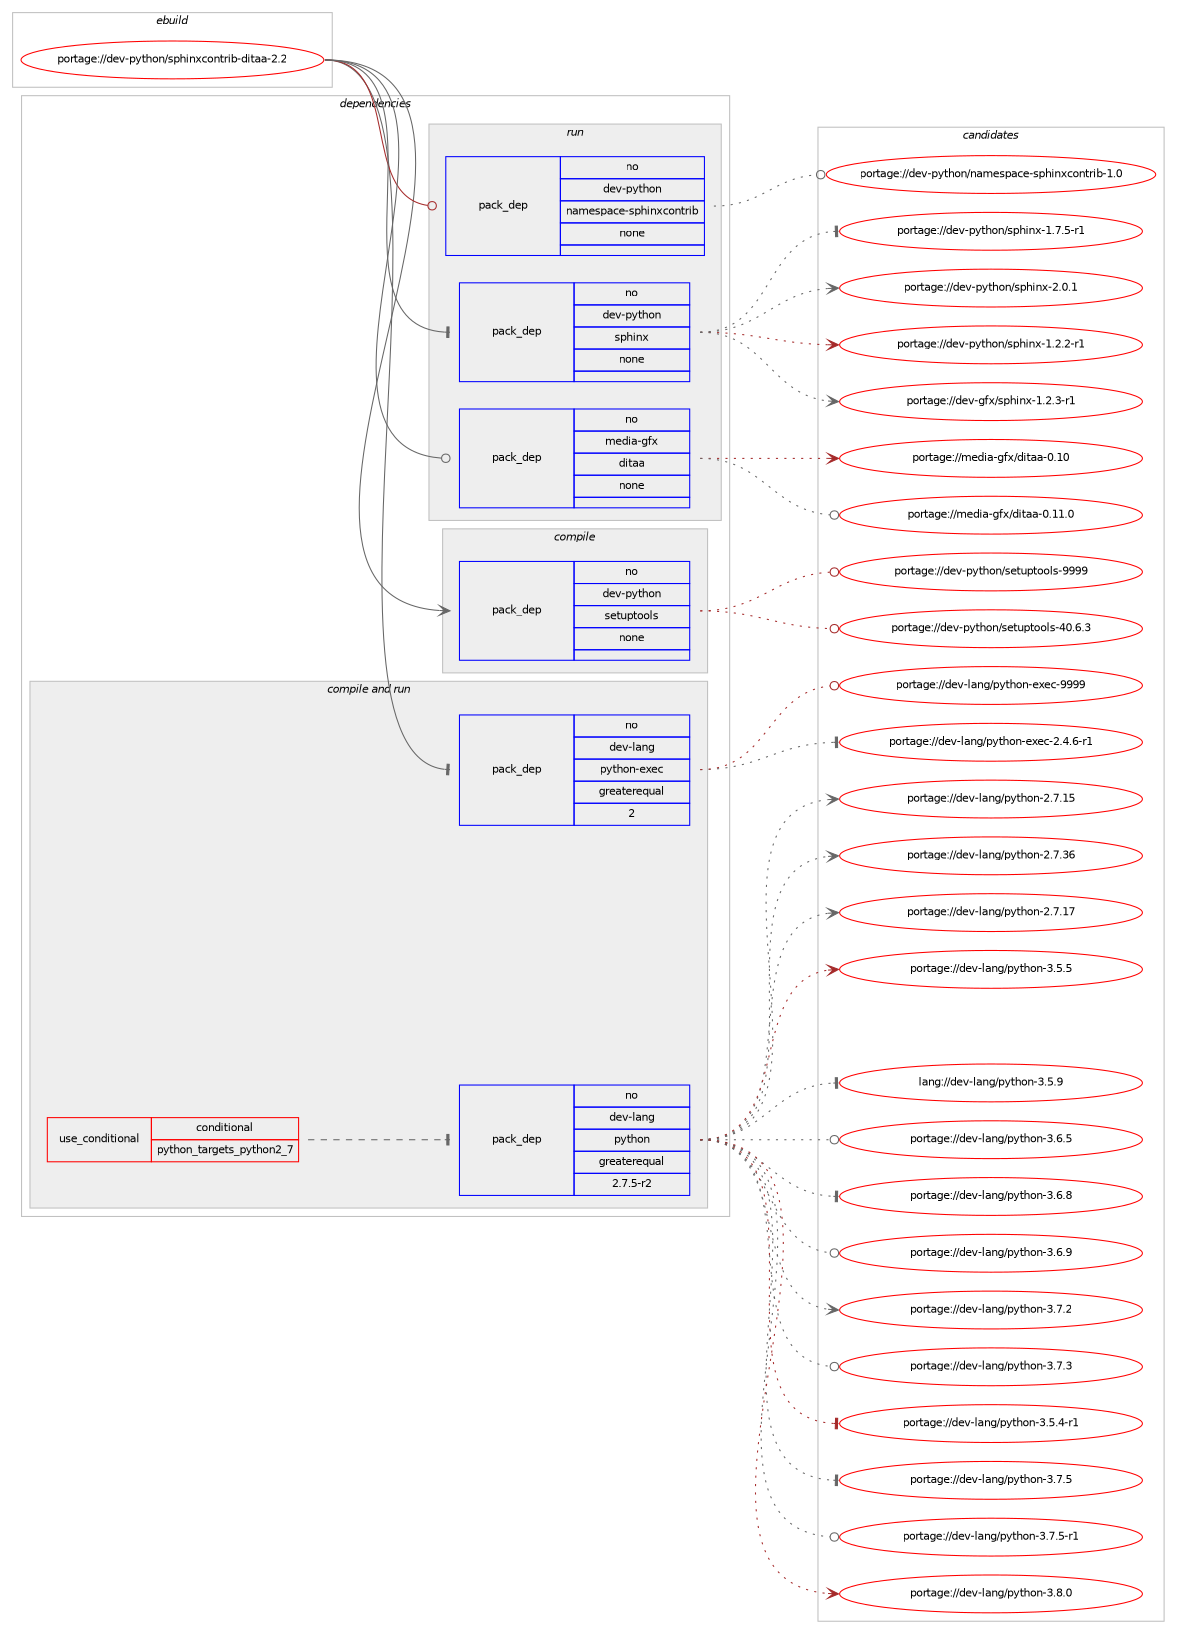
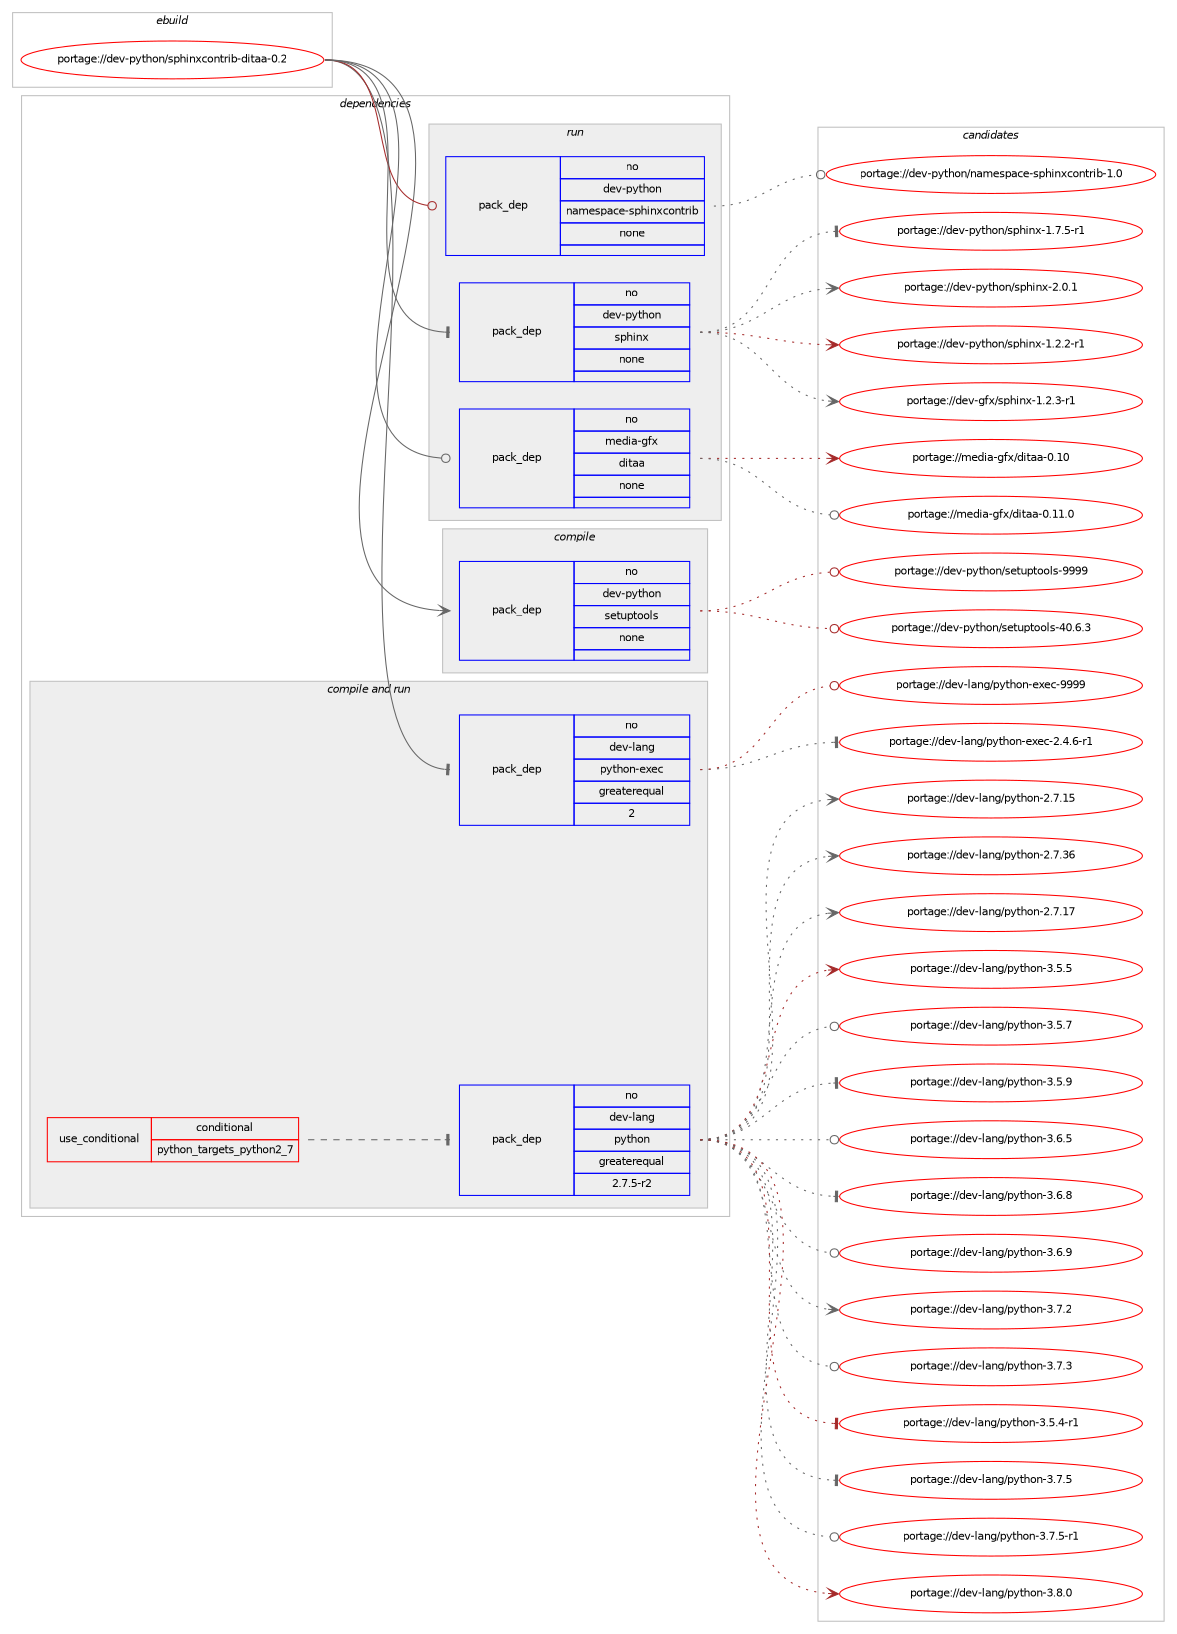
(172, 60) -> (172, 60)
none -> (991, 1026)
(991, 1083) -> (991, 1083)
